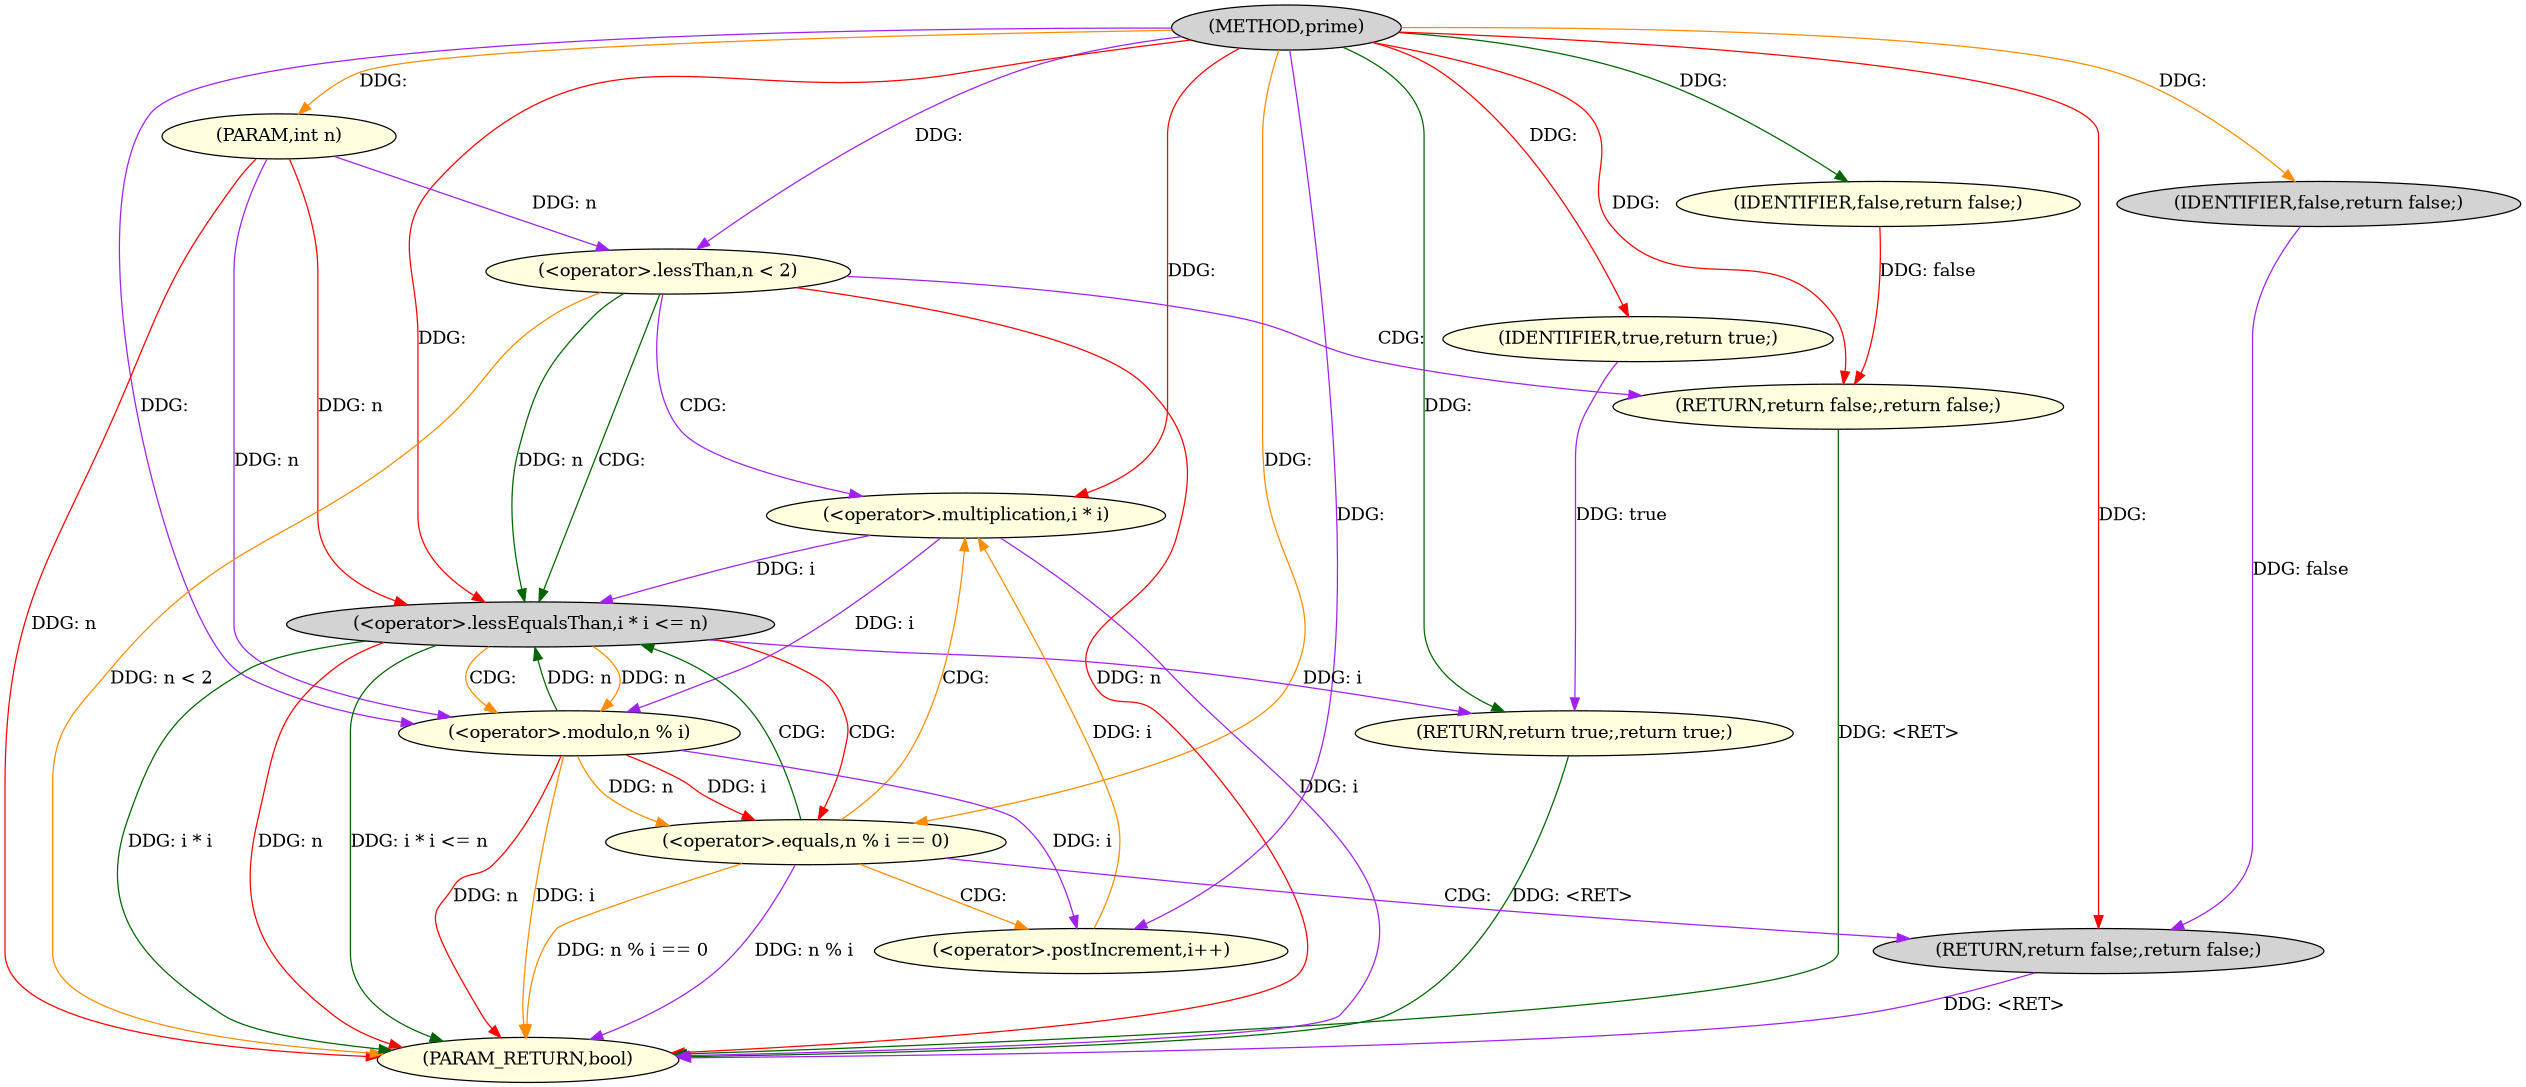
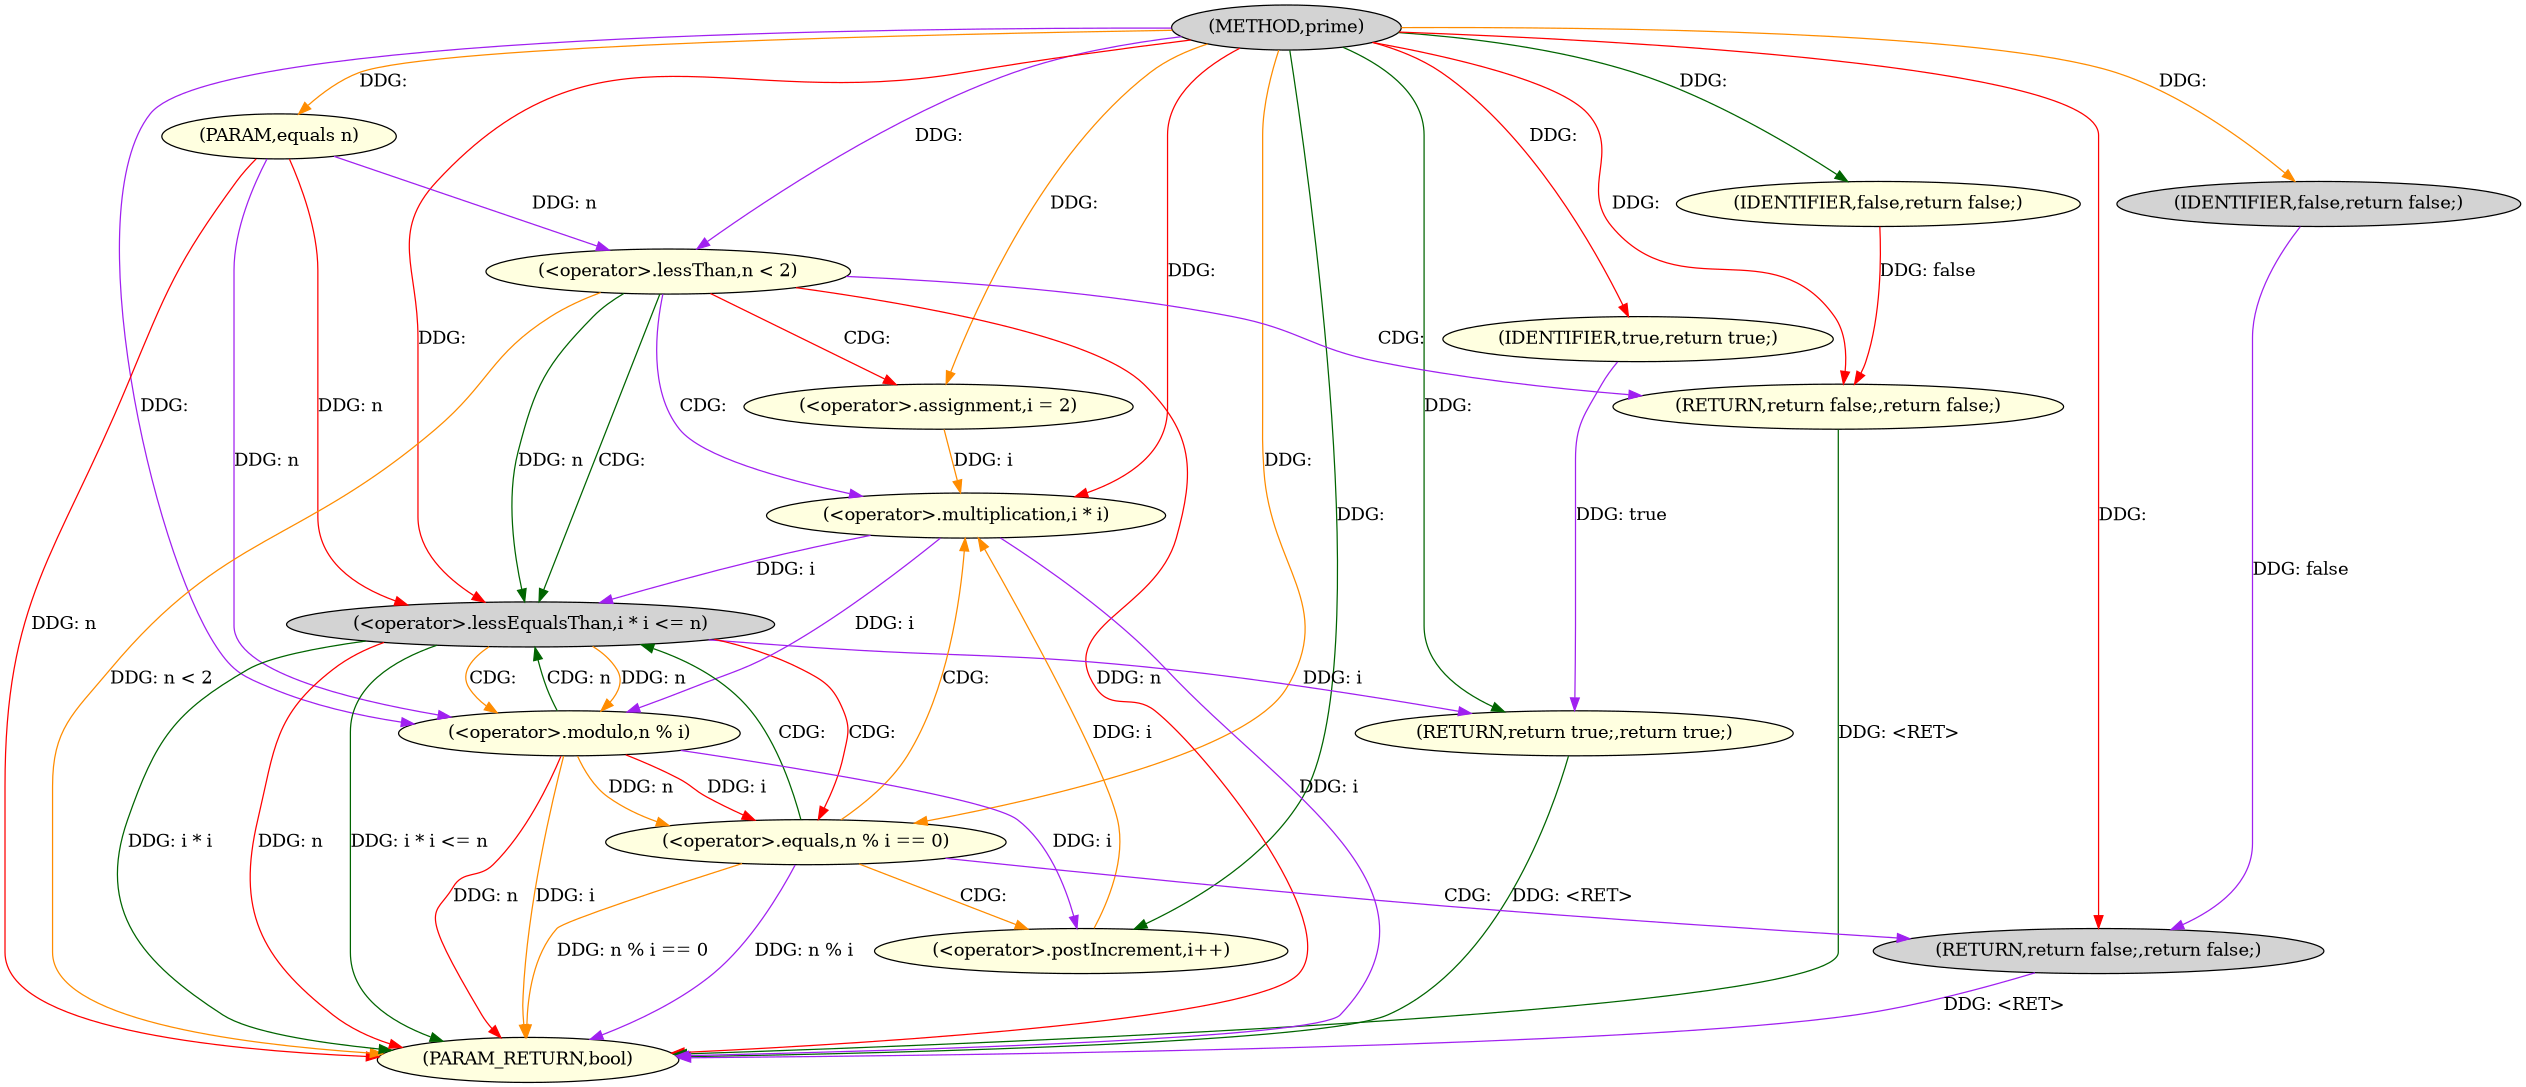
(279, 136) -> (279, 136)
none -> (939, 407)
(1337, 527) -> (1337, 527)
(579, 679) -> (579, 679)
